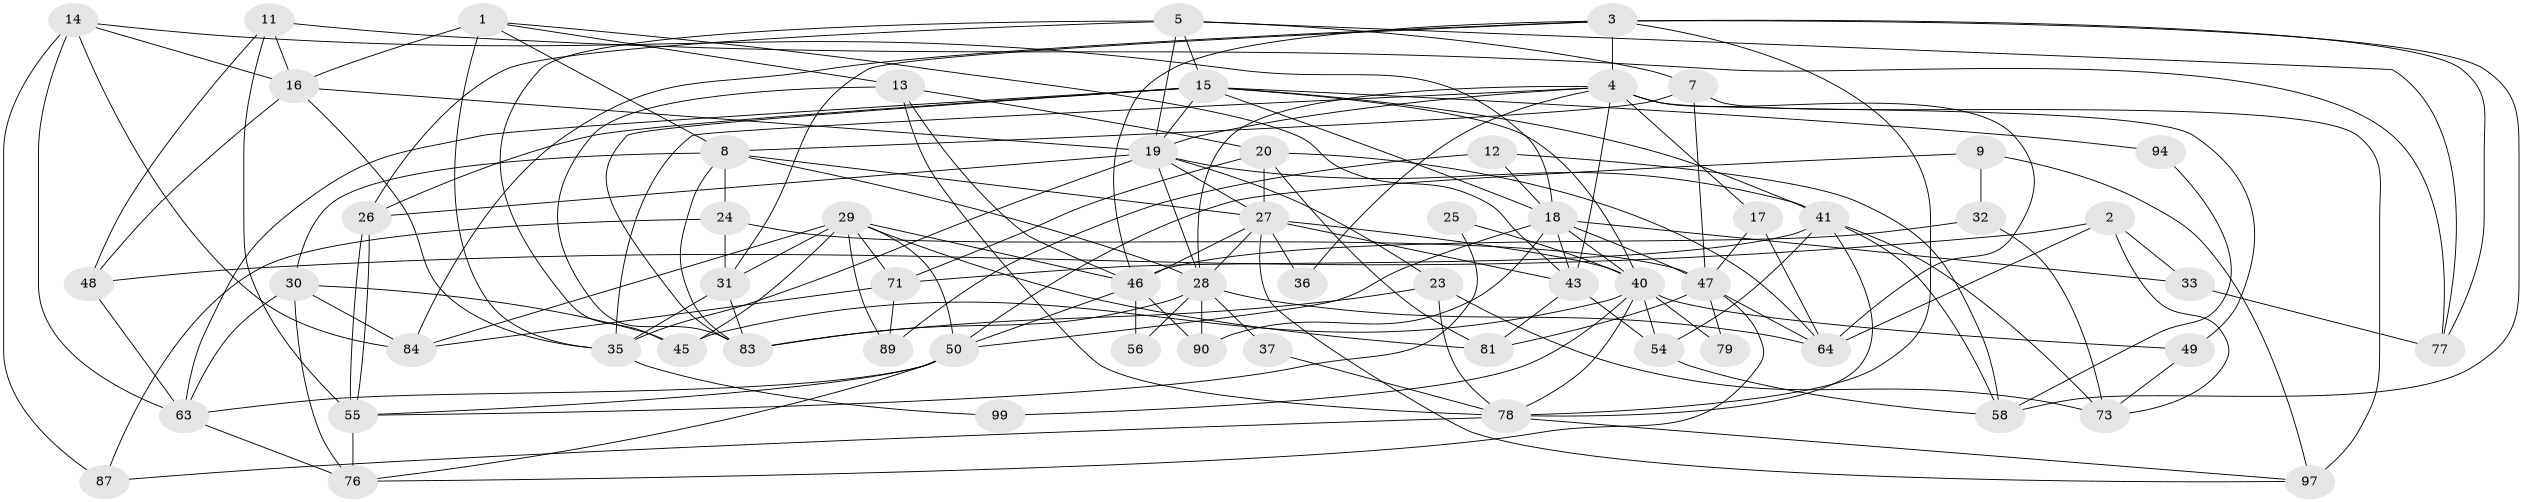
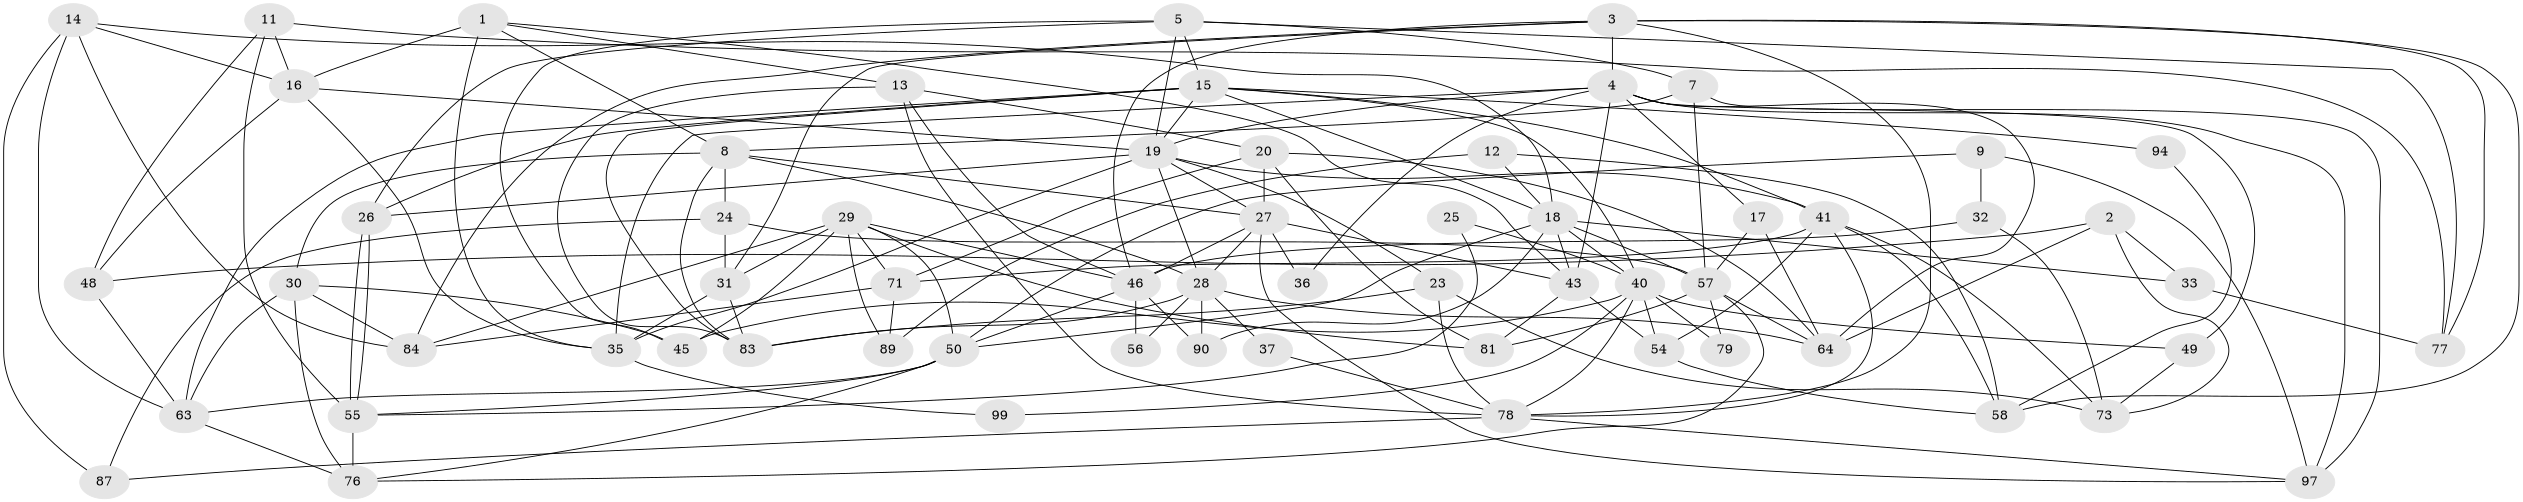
(1299, 107) -> (2185, 127)
(1431, 238) -> none
(1706, 284) -> (1706, 284)
